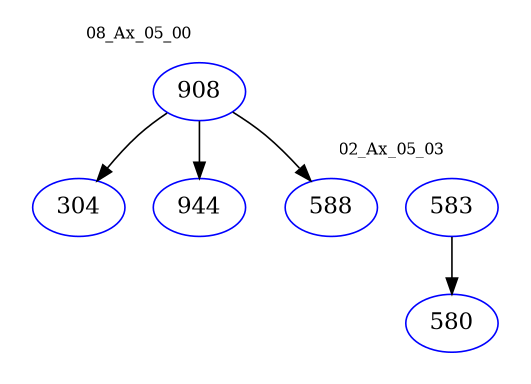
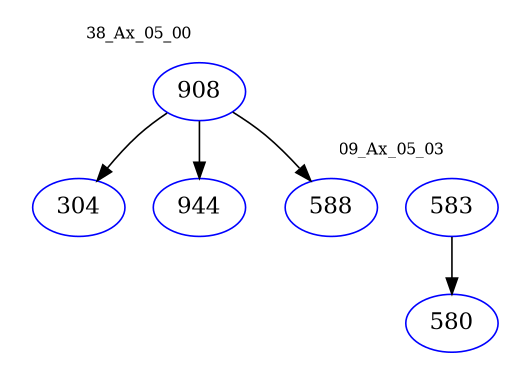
(139, 35) -> (139, 35)
(392, 150) -> (392, 150)
